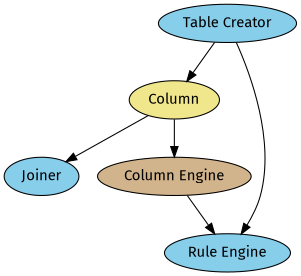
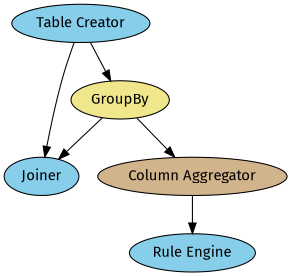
(174, 100) -> (120, 100)
(263, 133) -> (58, 94)
(174, 176) -> (192, 176)
